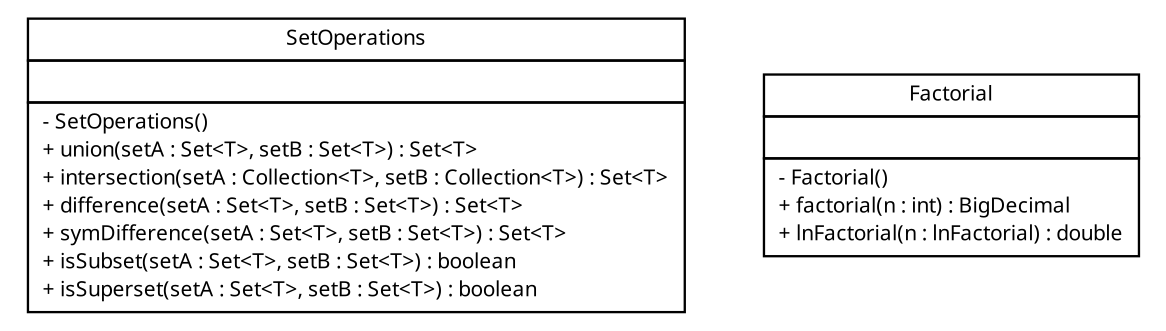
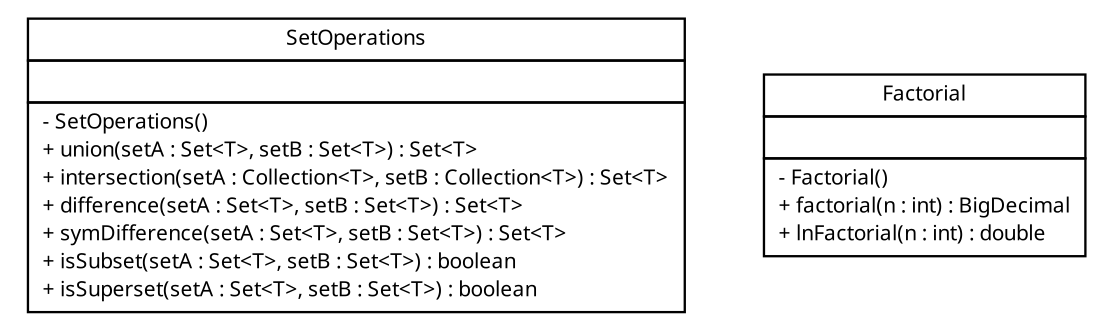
(951, 234) -> (913, 234)
